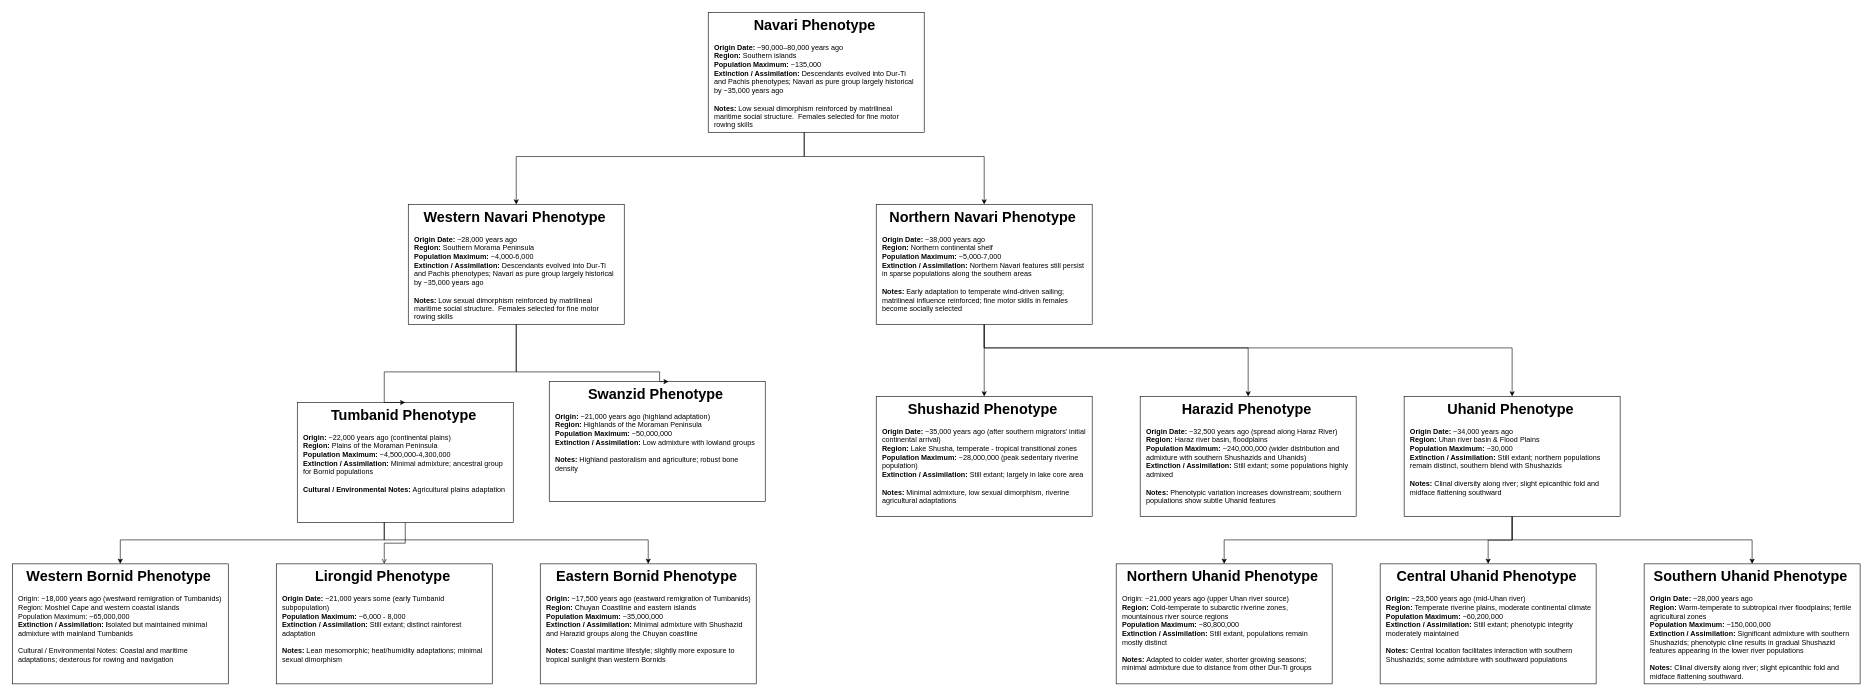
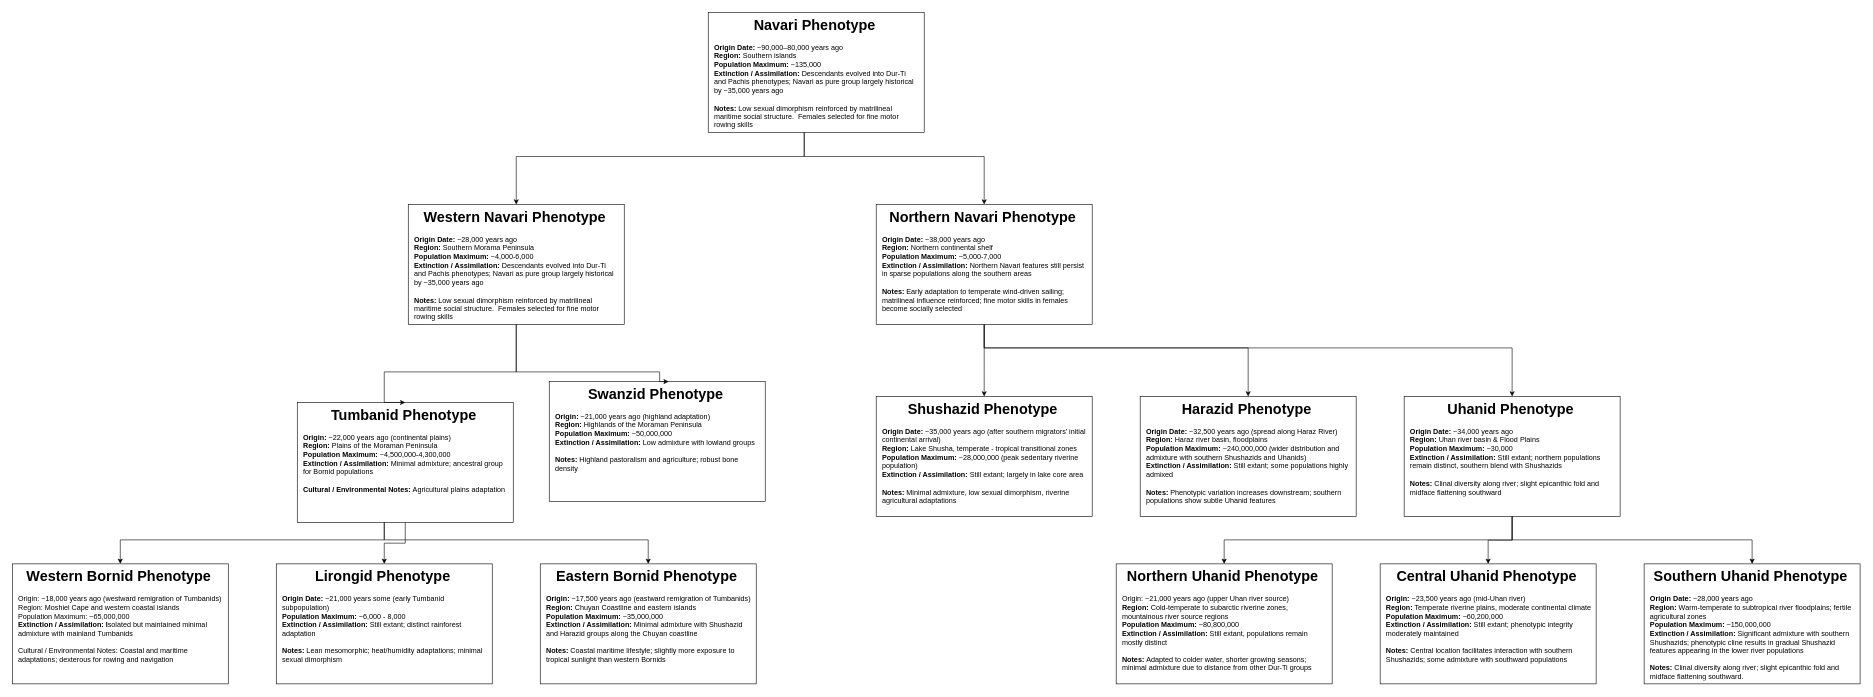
(384, 559) -> (384, 558)
